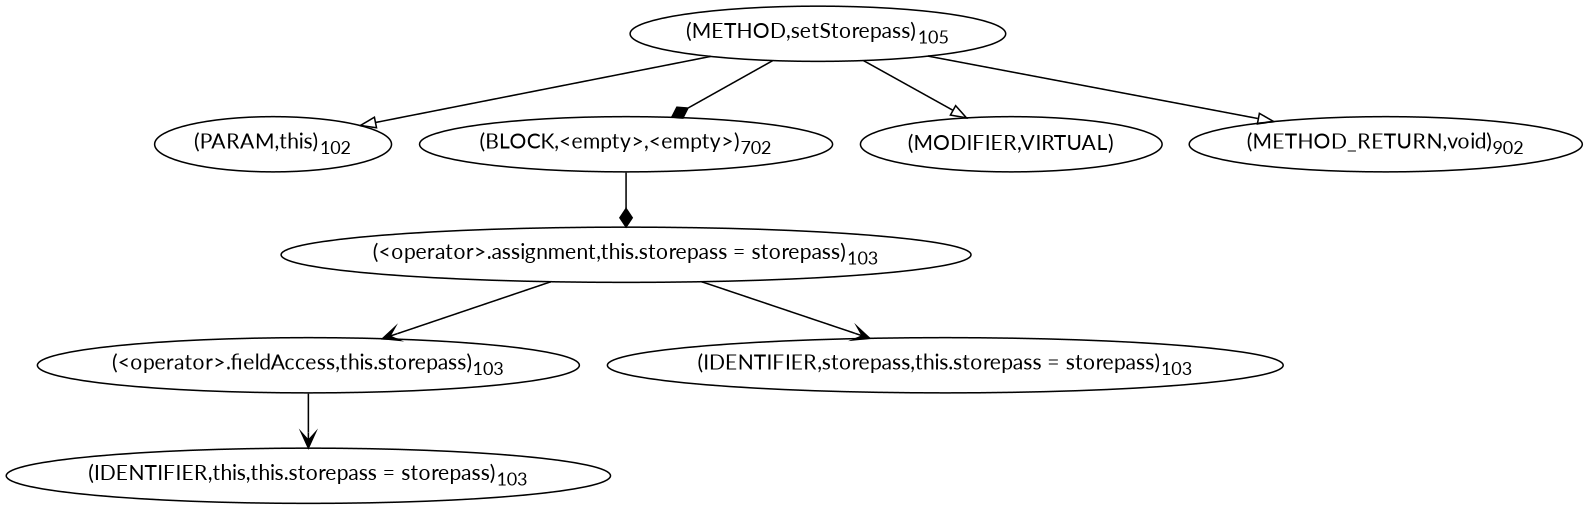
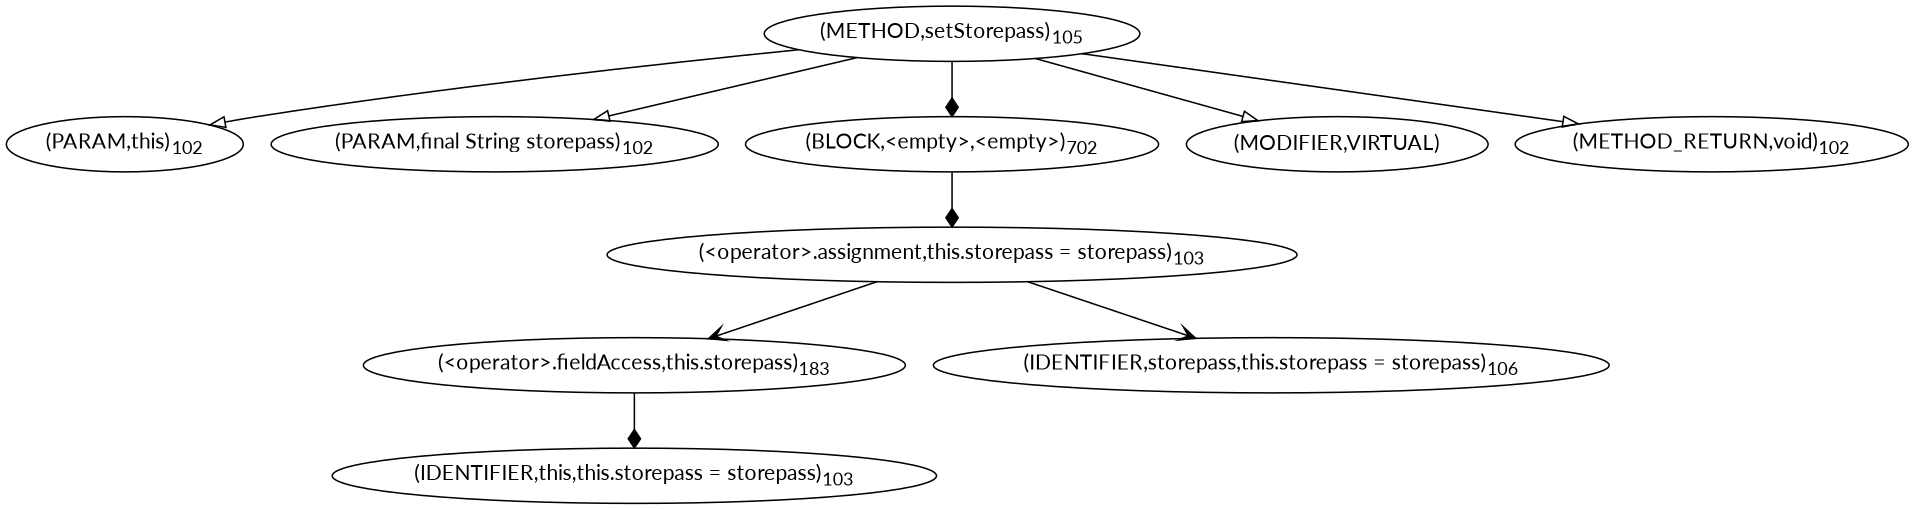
(1509, 142) -> (1835, 142)
none -> (495, 144)
(489, 363) -> (815, 363)
(1177, 363) -> (1503, 363)
(308, 413) -> (634, 411)
